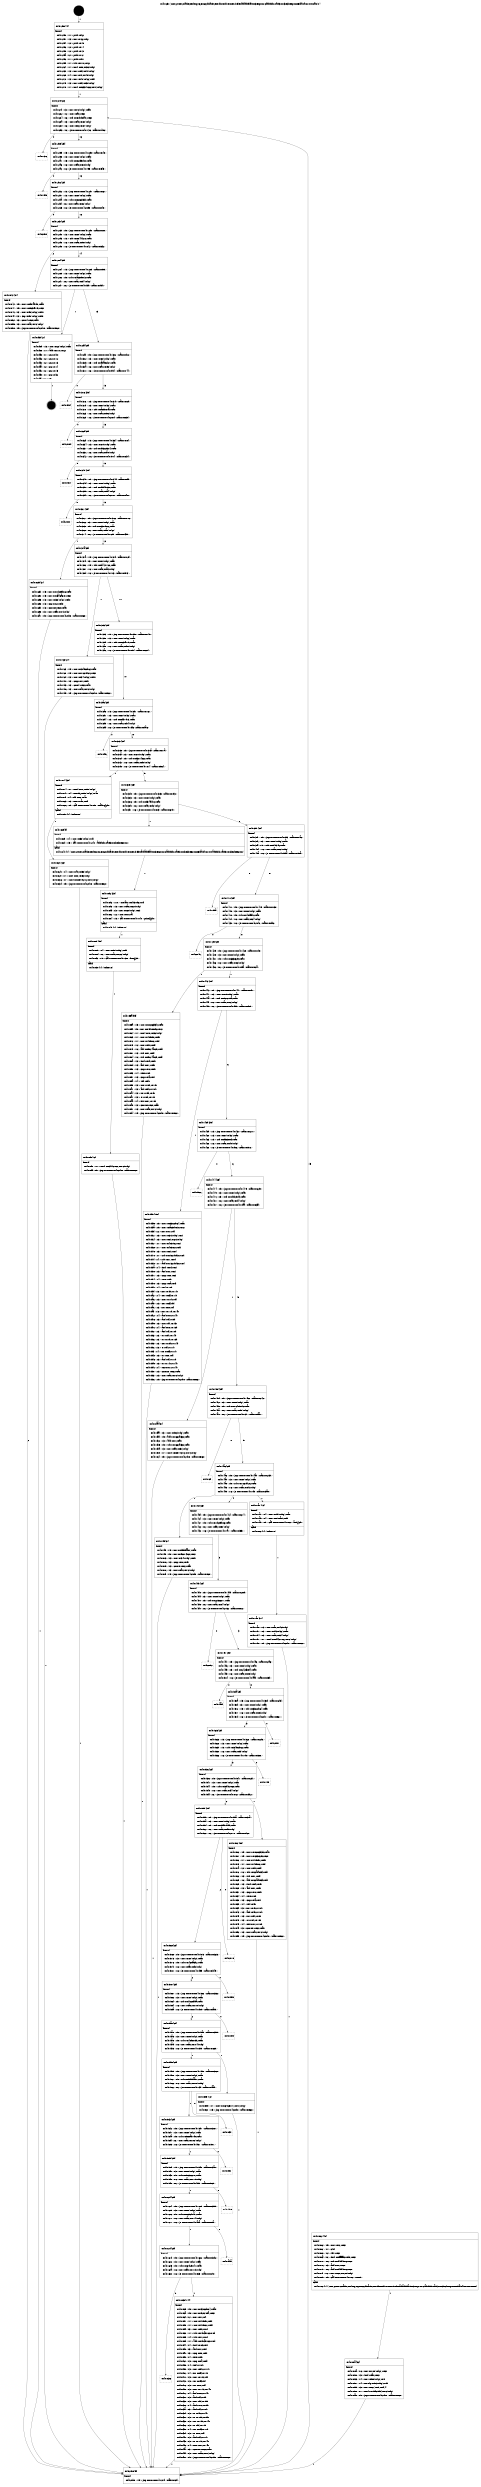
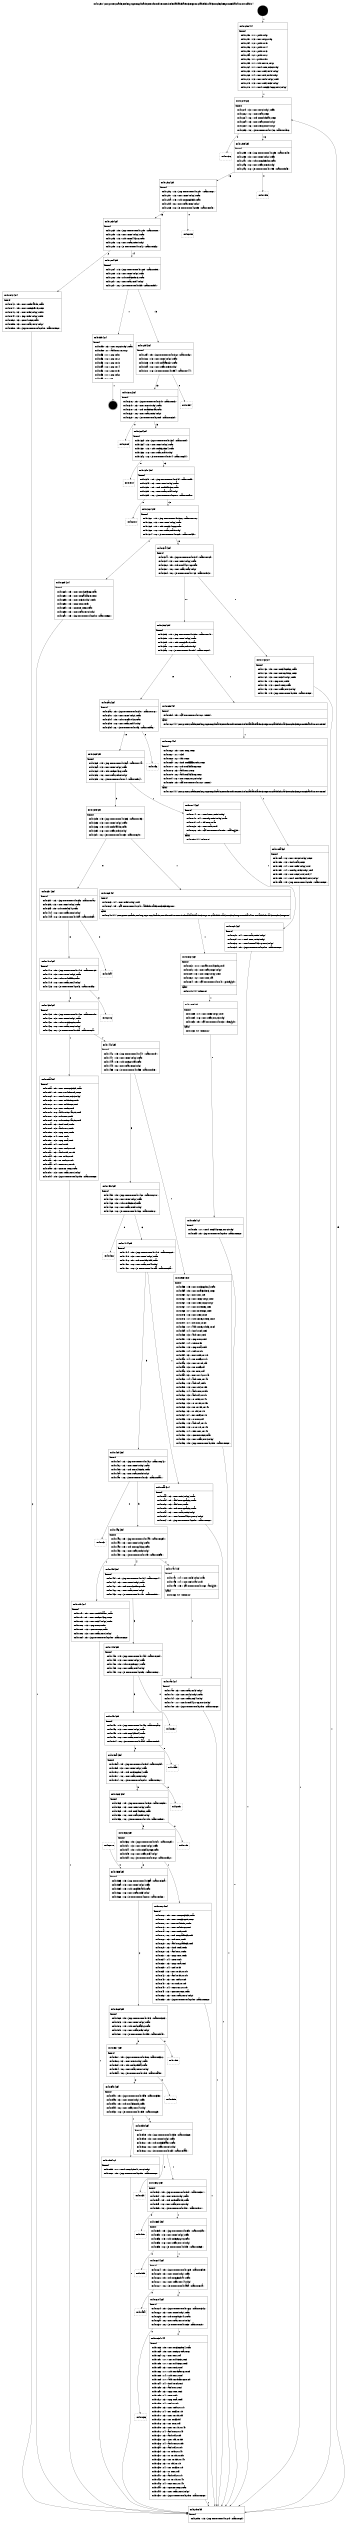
none -> (244, 715)
(222, 1896) -> (114, 1859)
